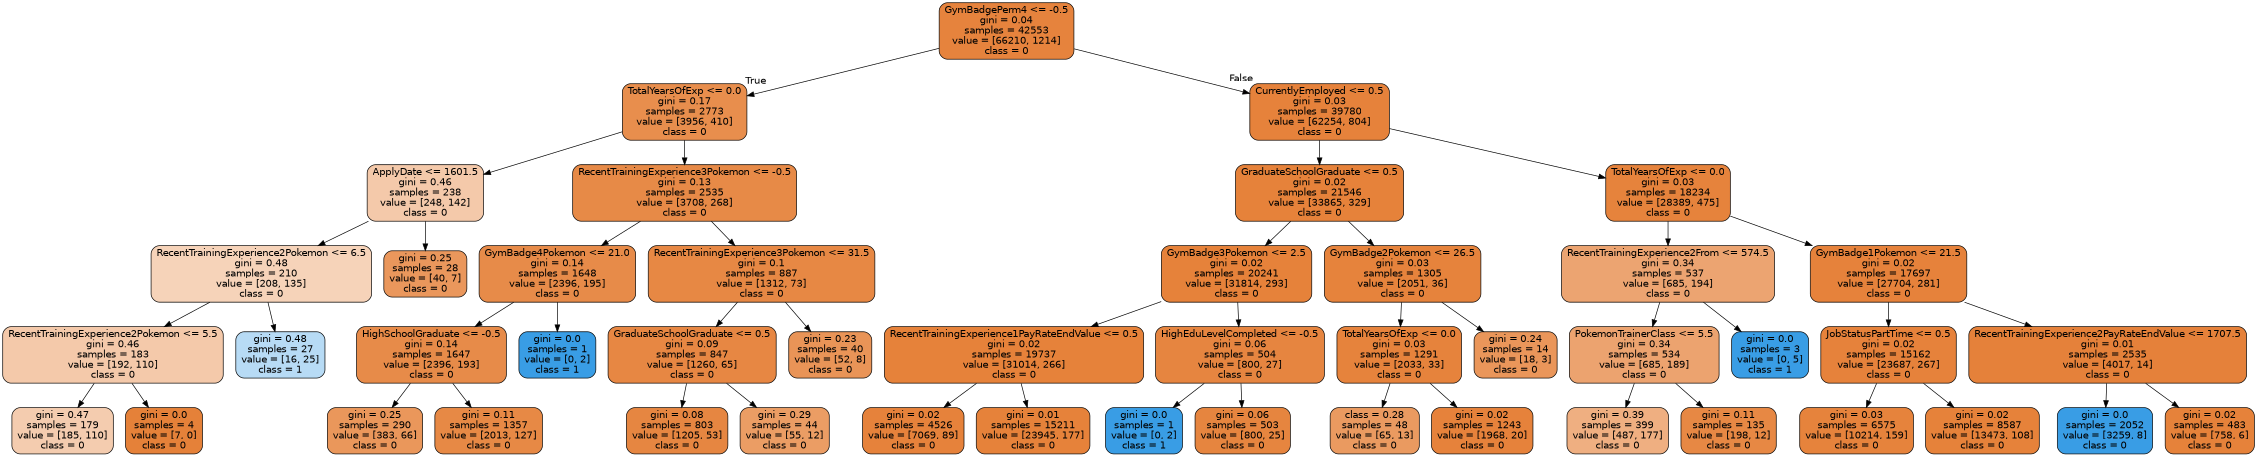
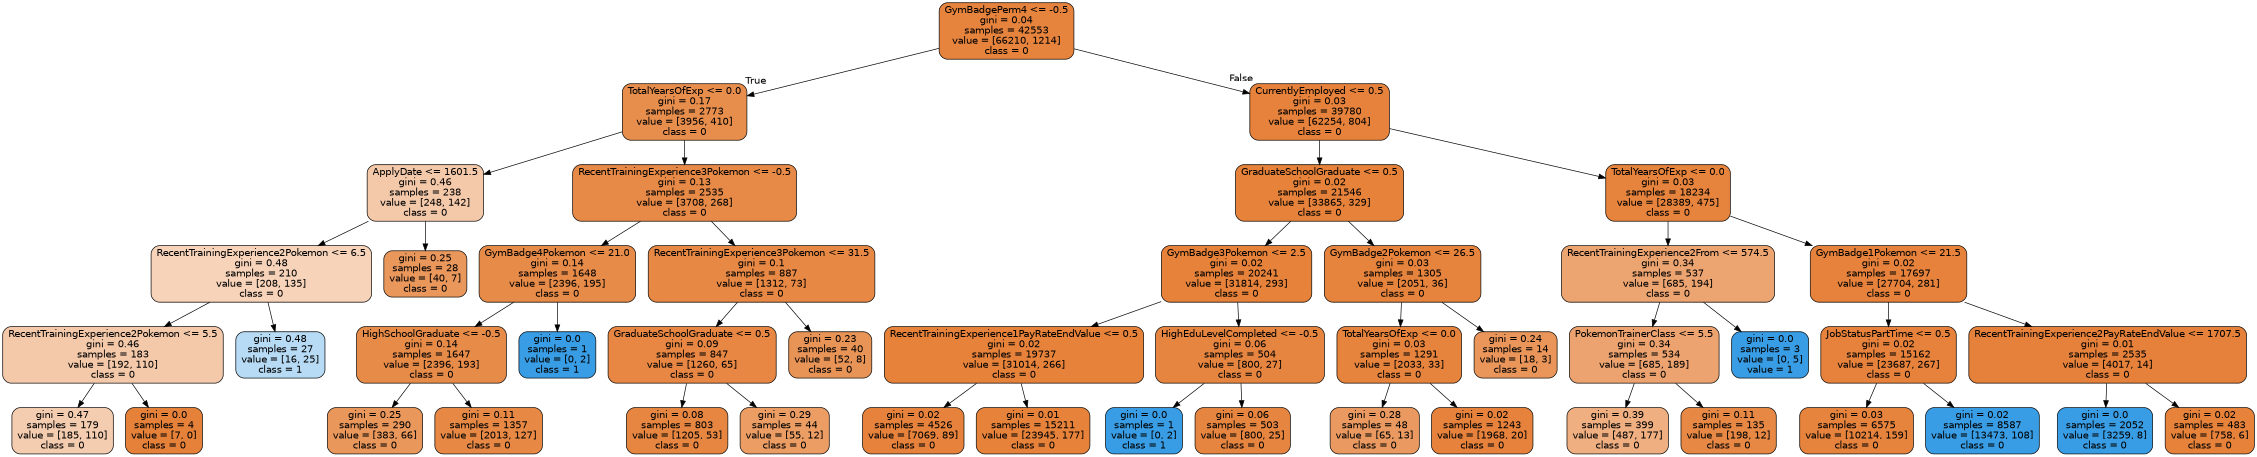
(1770, 355) -> (1770, 355)
(1375, 431) -> (1375, 431)
(1982, 431) -> (1982, 431)
